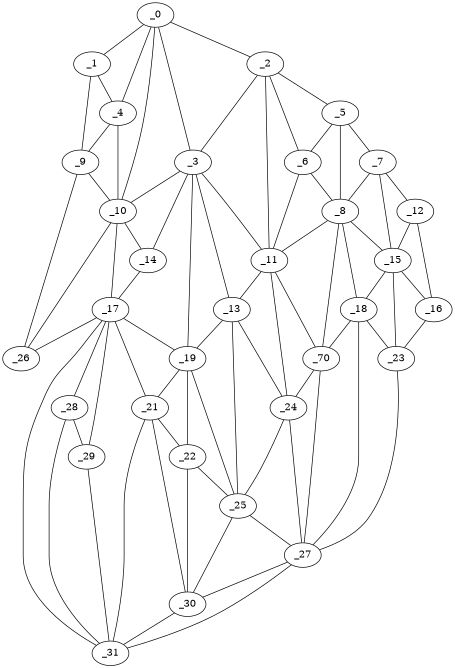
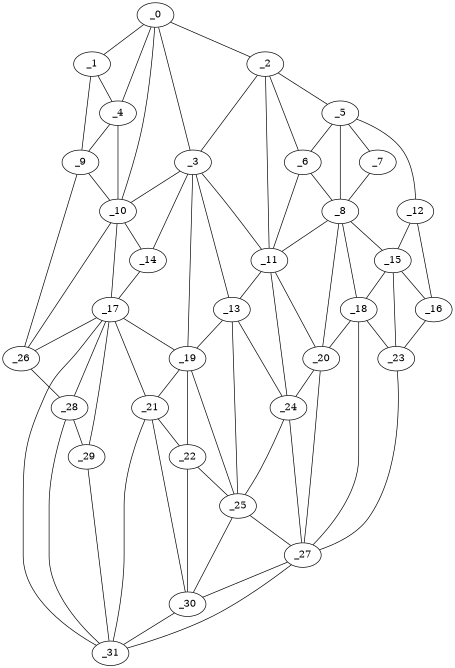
(397, 187) -> (401, 148)
(385, 211) -> none
(321, 359) -> (321, 359)
none -> (45, 383)
